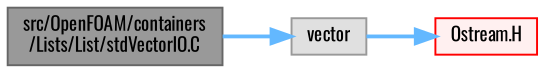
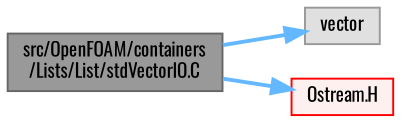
(391, 36) -> (248, 83)
